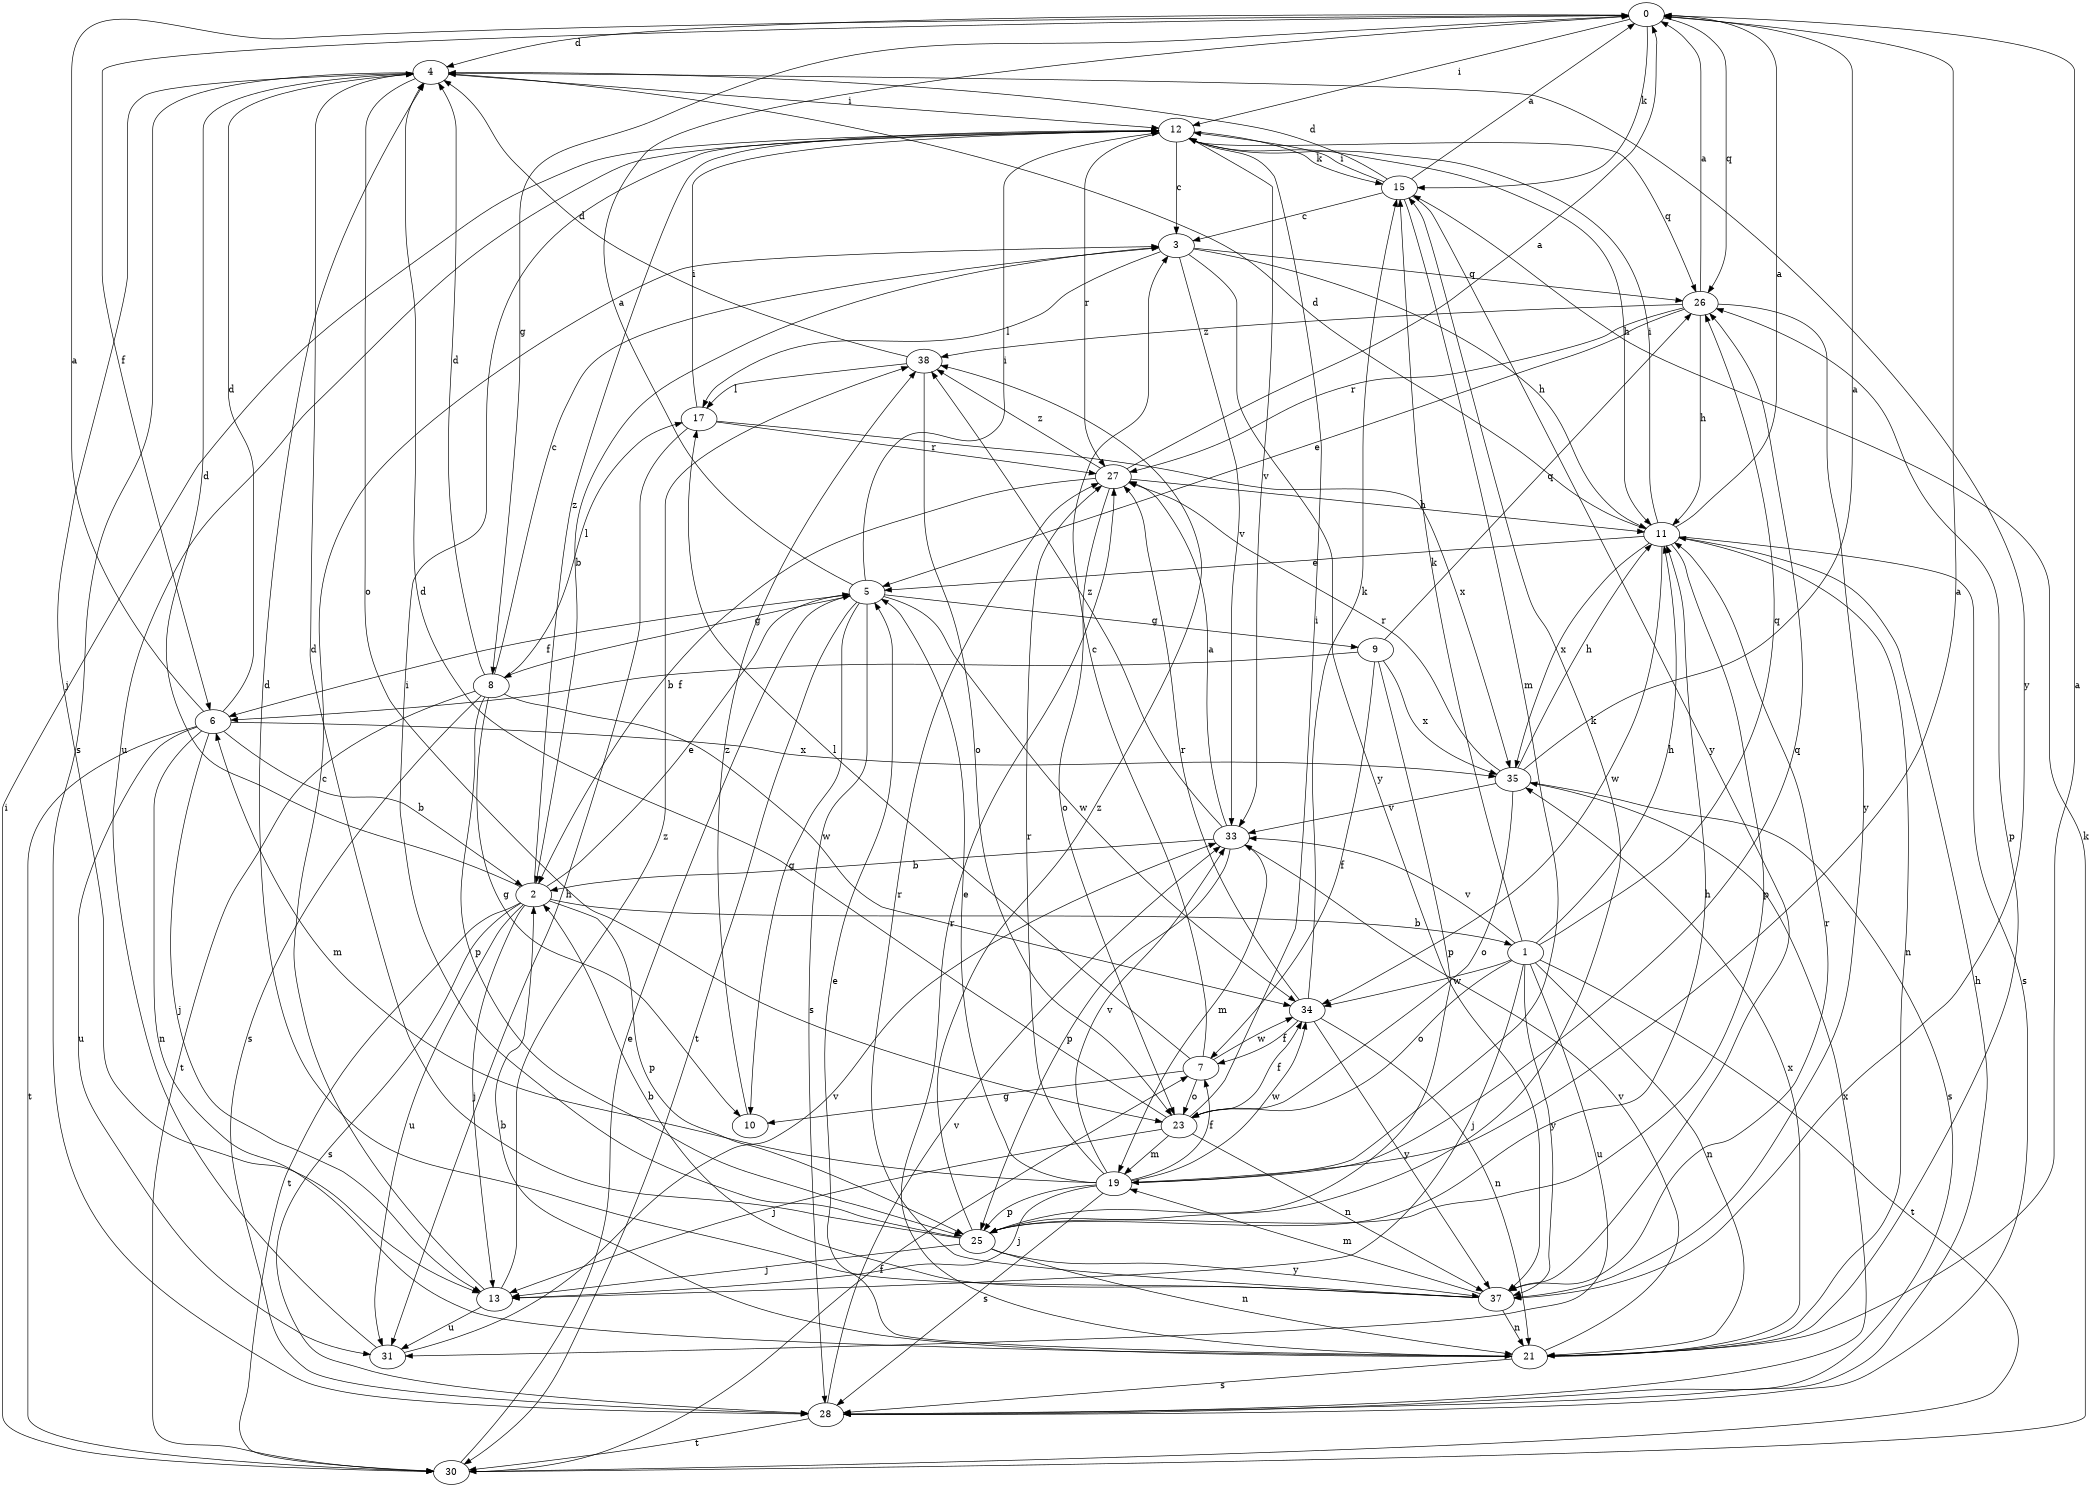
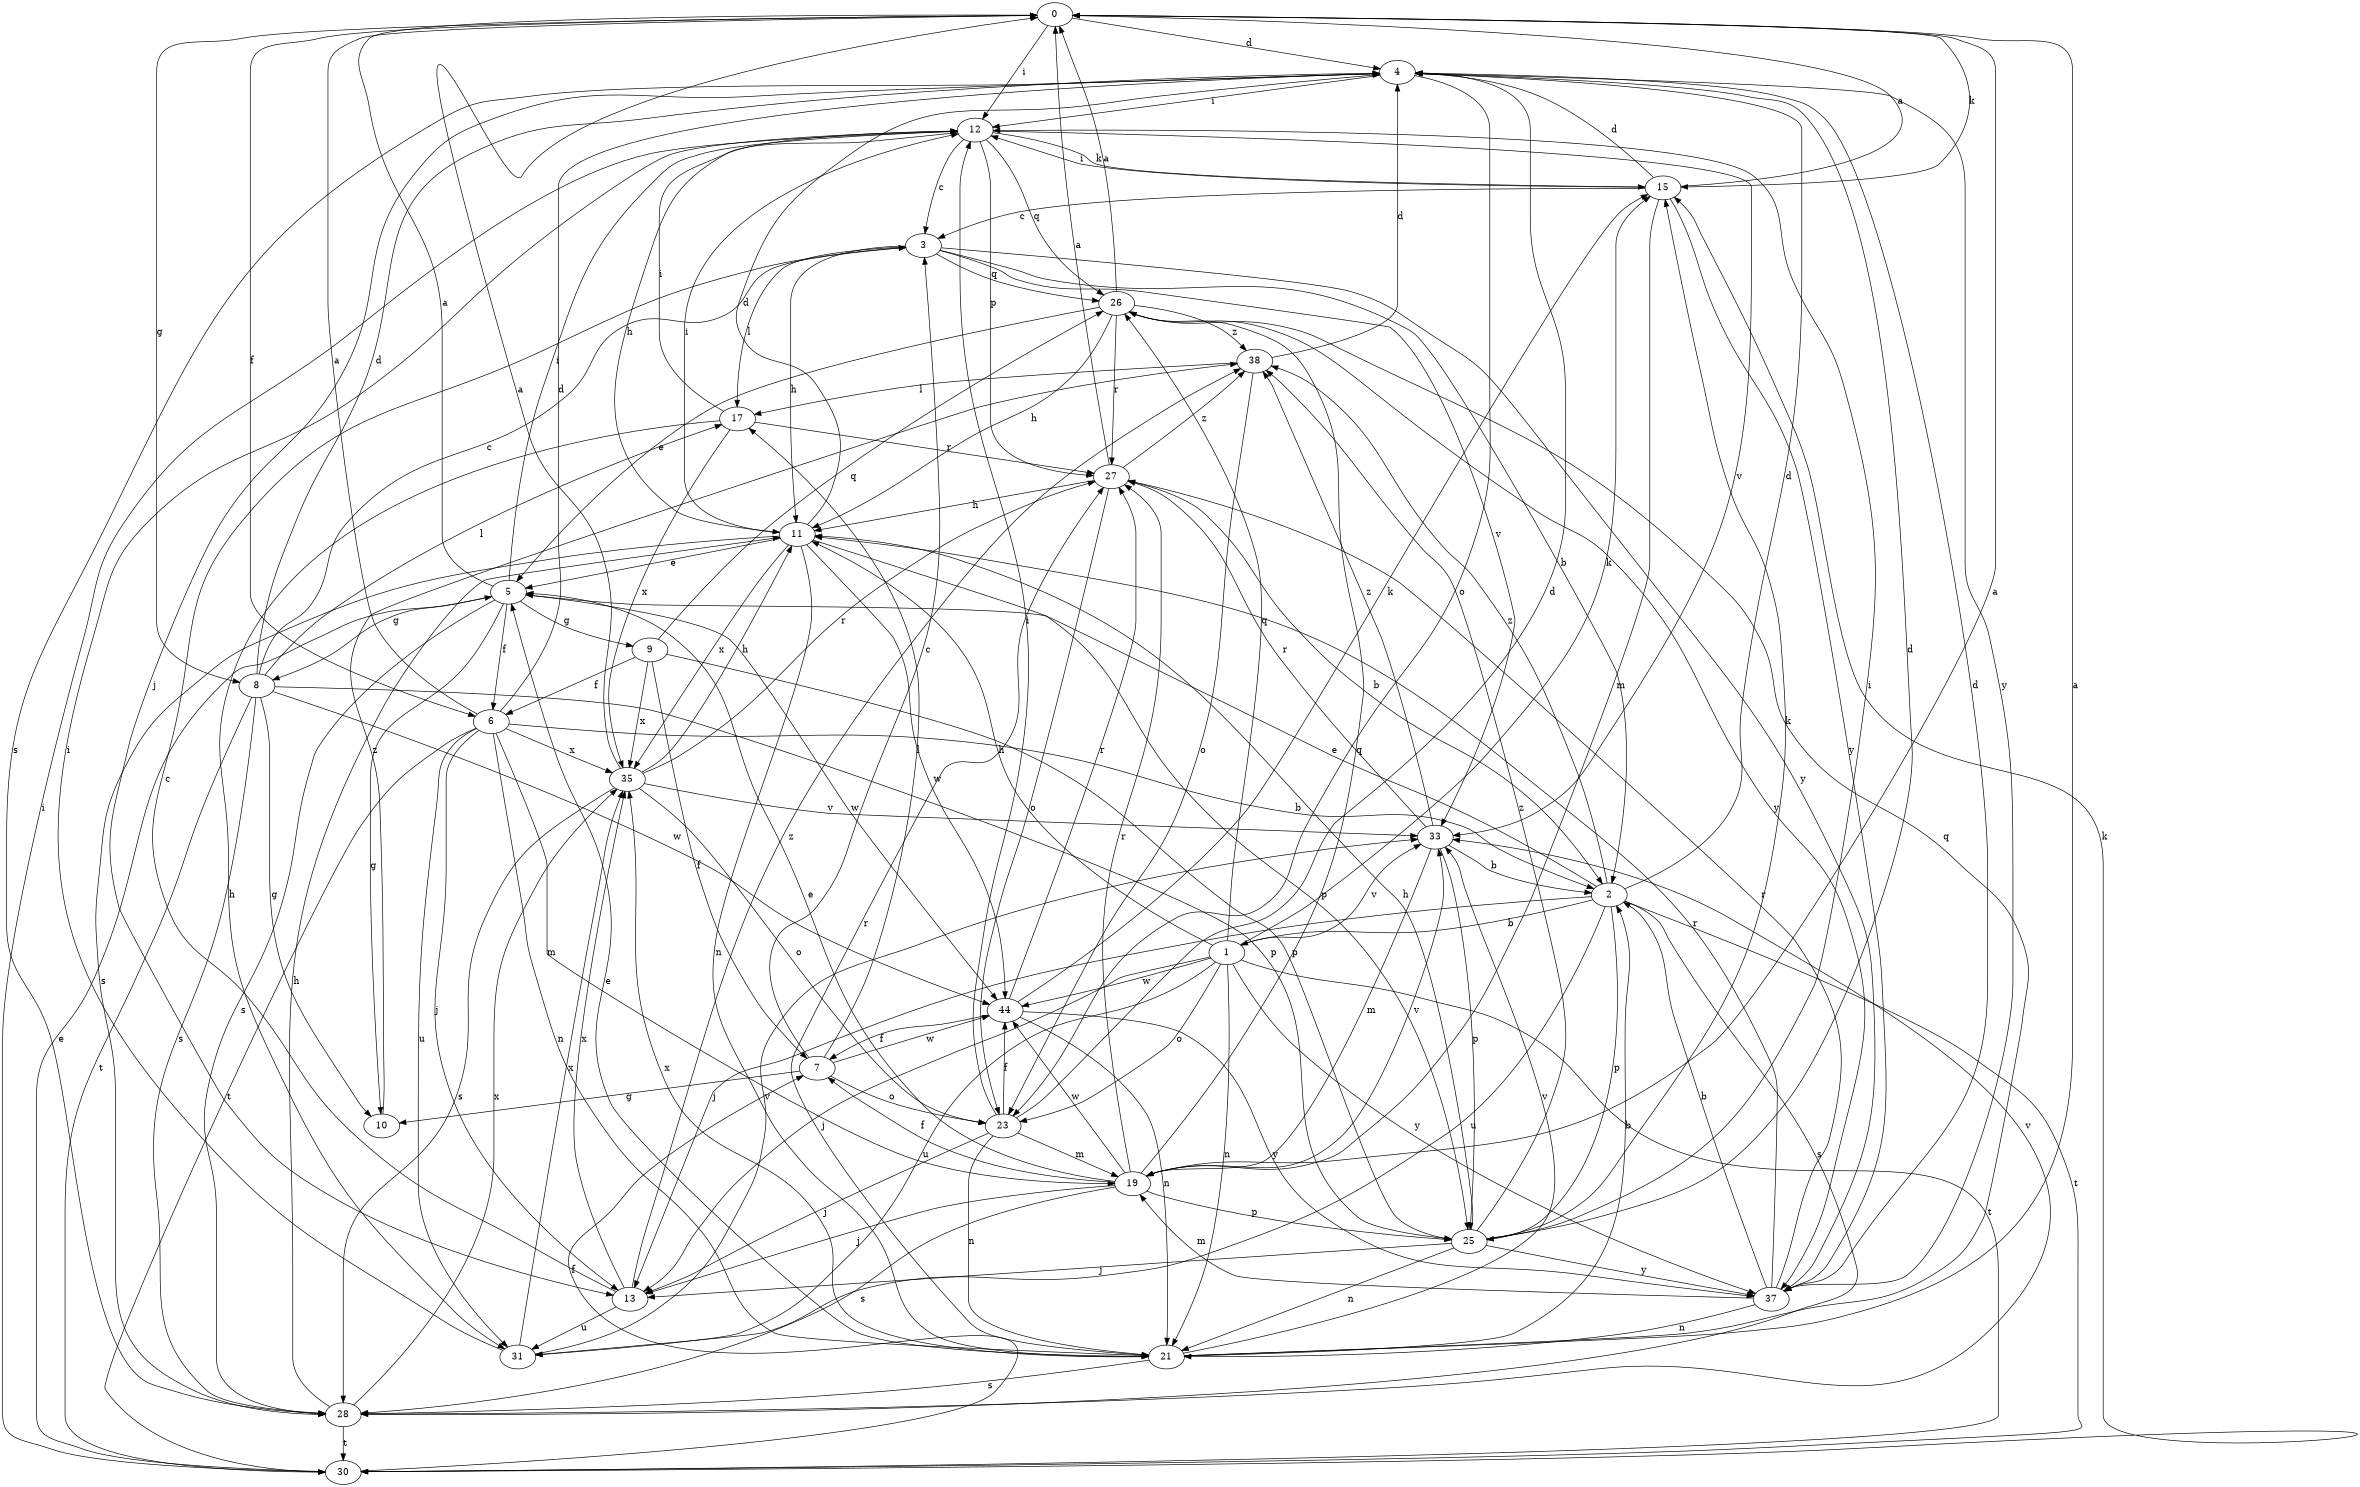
(1726, 136) -> none
(1777, 270) -> none
(639, 296) -> (1487, 596)
(1087, 303) -> (994, 303)
(1211, 650) -> (1285, 650)
(125, 751) -> (69, 751)
(2012, 837) -> (1947, 837)
(1307, 1010) -> (1005, 1010)
none -> (580, 1046)
(691, 1047) -> none
none -> (563, 1084)
(571, 1103) -> (711, 1056)
(1335, 1211) -> (972, 1308)
